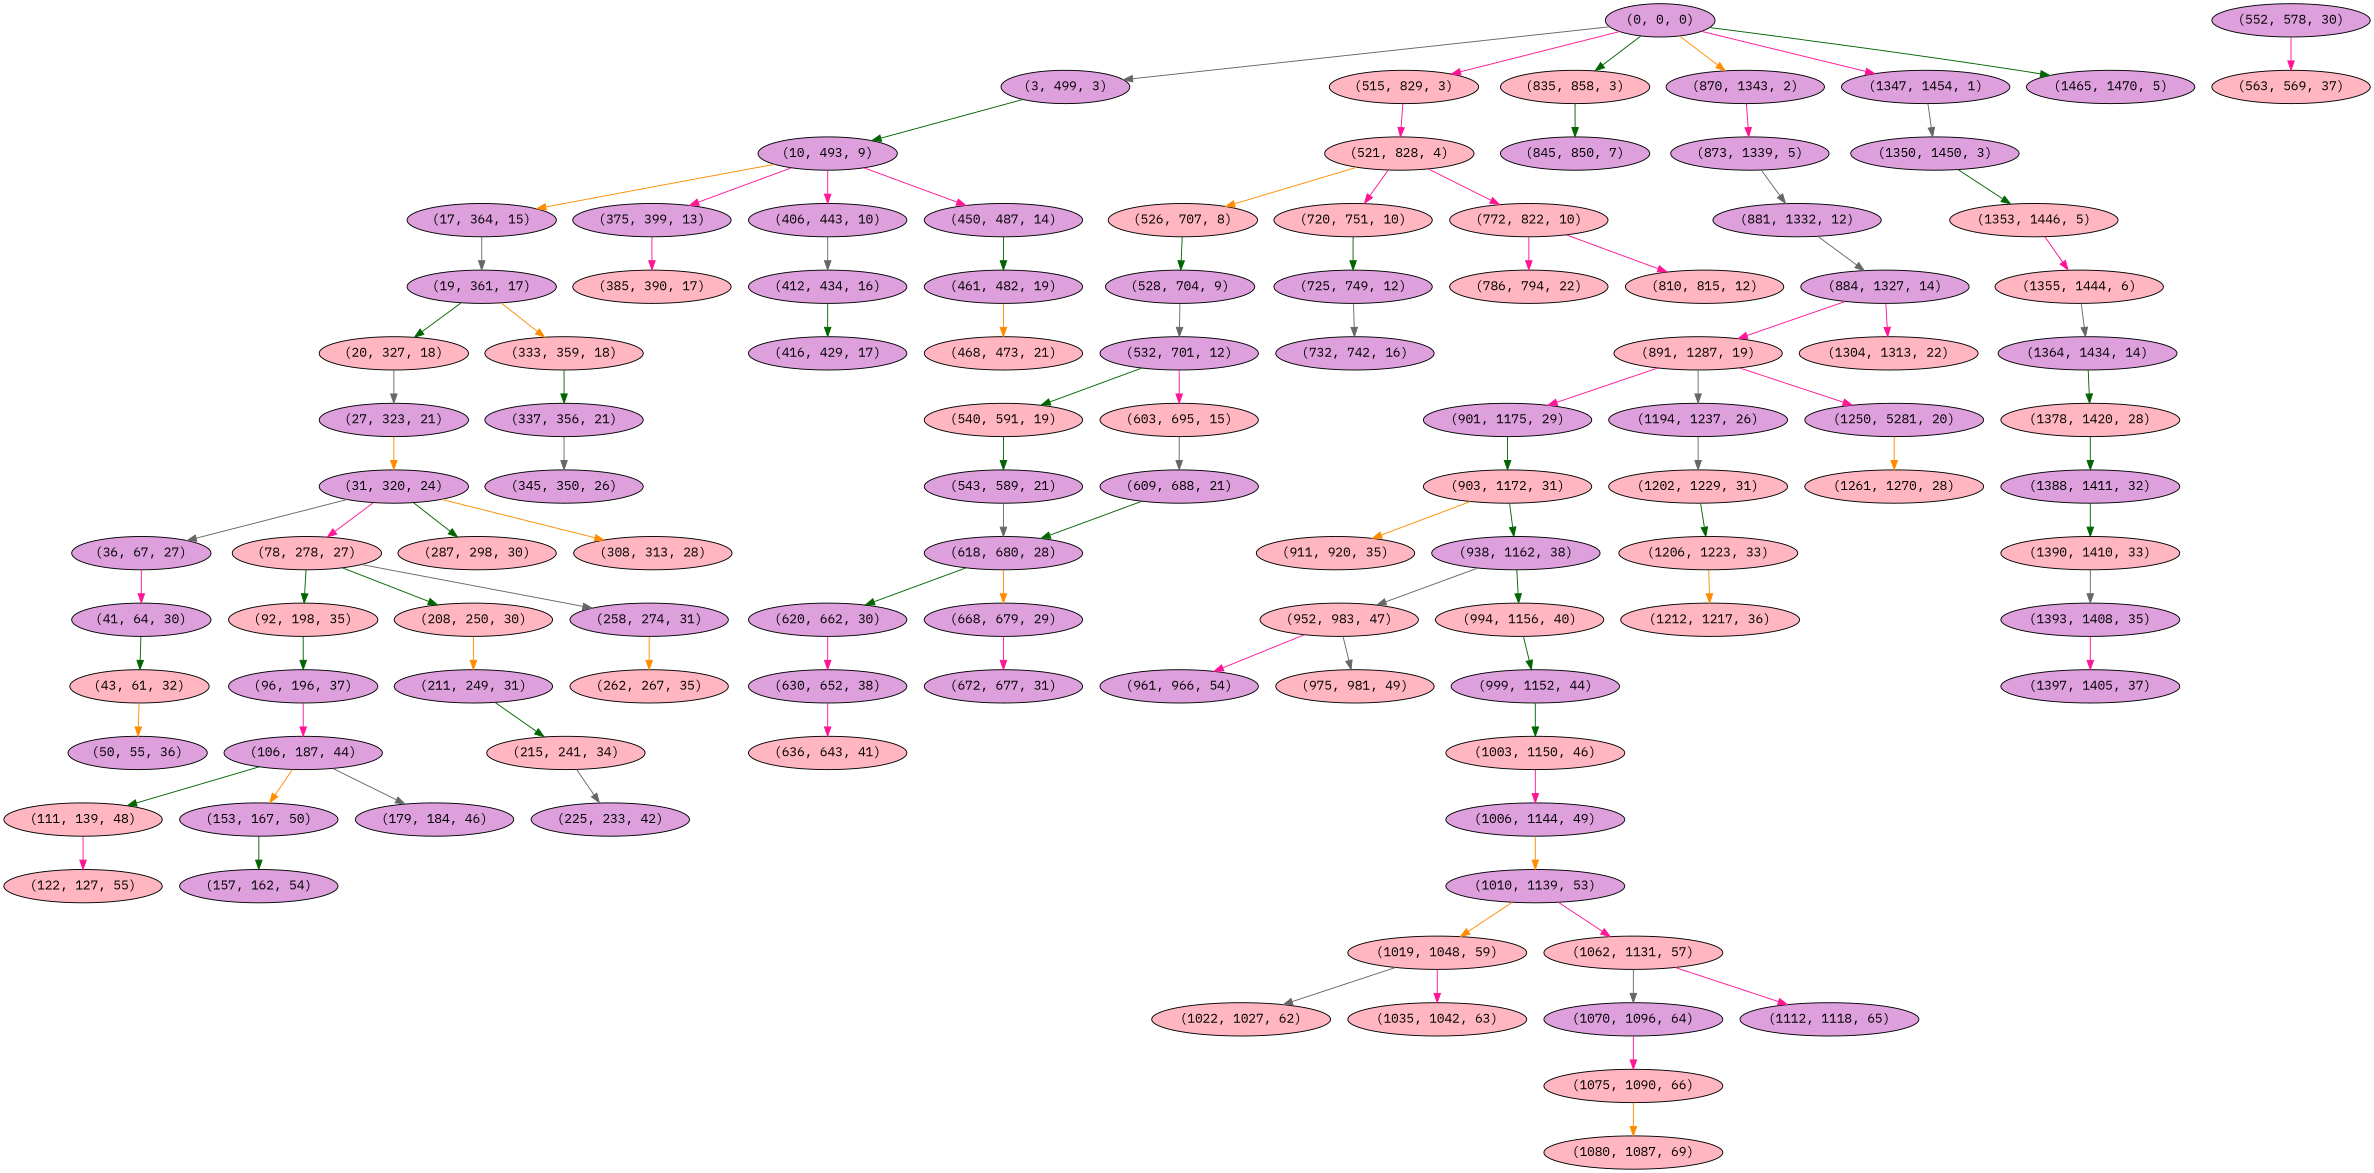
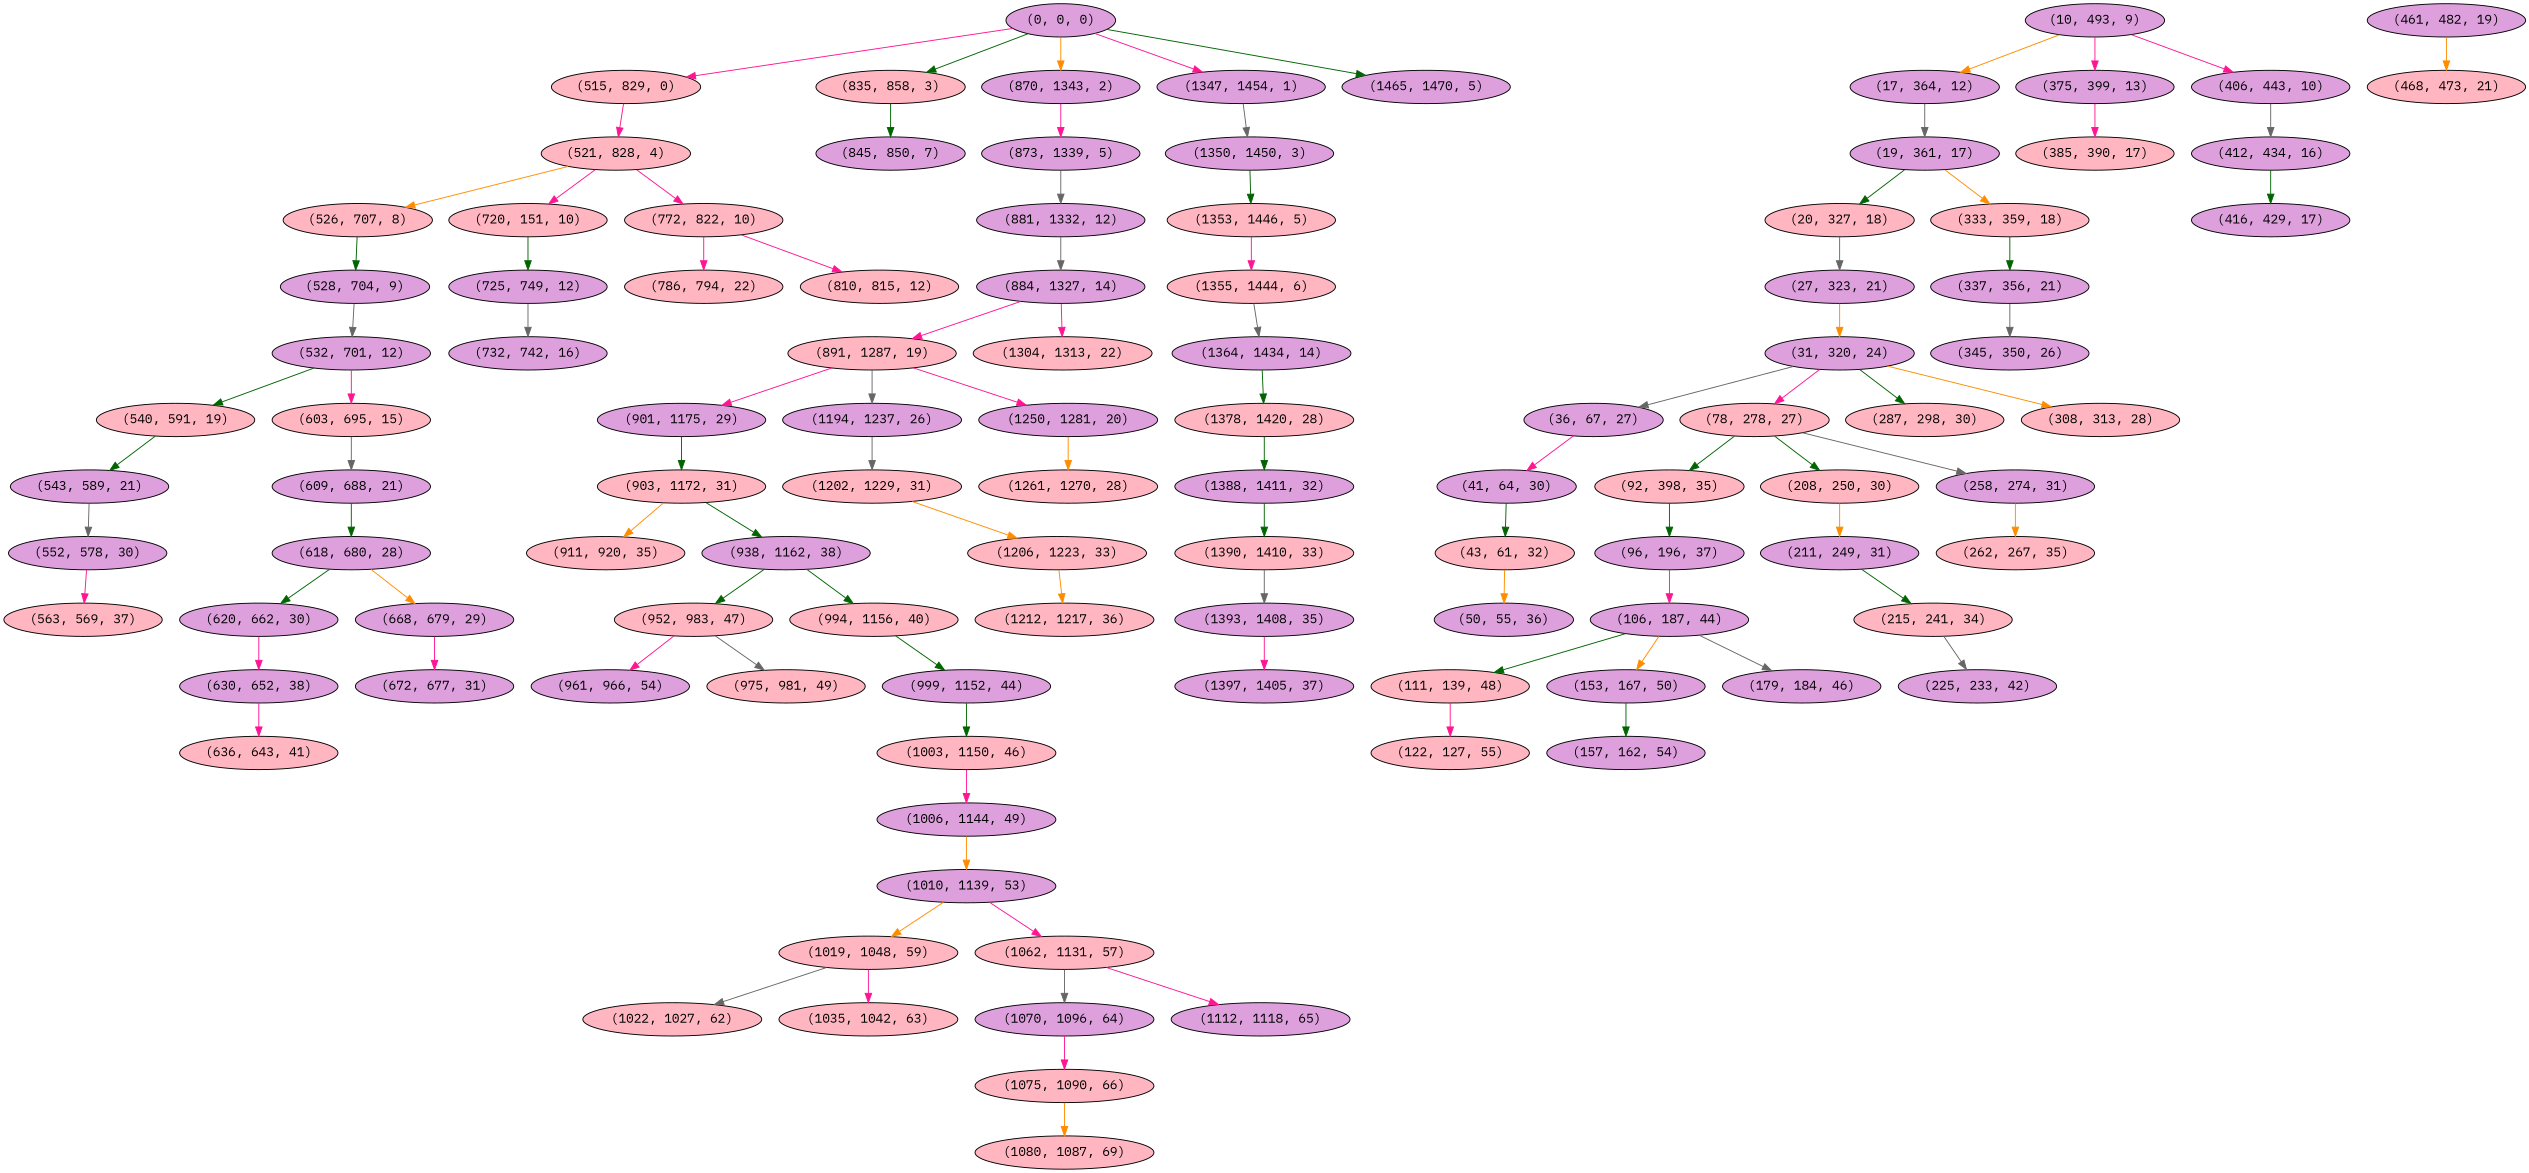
(1065, 87) -> none
(1404, 87) -> (626, 87)
(482, 220) -> (1925, 87)
(1003, 220) -> none
(1353, 220) -> (528, 220)
(1894, 420) -> (1068, 420)
(1003, 515) -> (89, 515)
(1702, 515) -> (960, 518)
(1432, 585) -> (744, 584)
(303, 620) -> (1669, 487)
